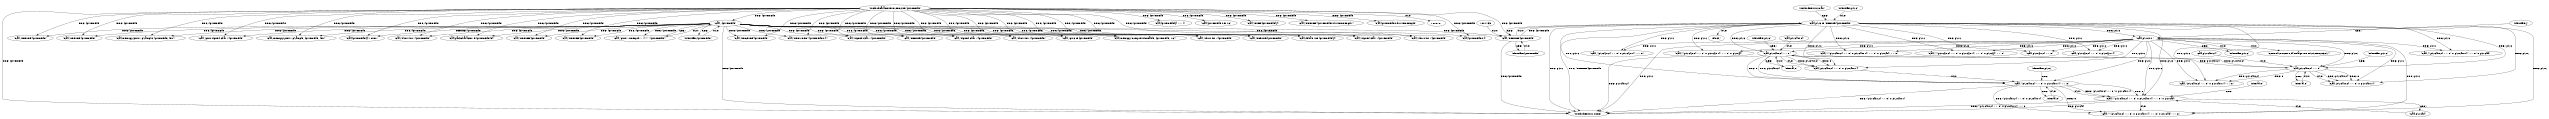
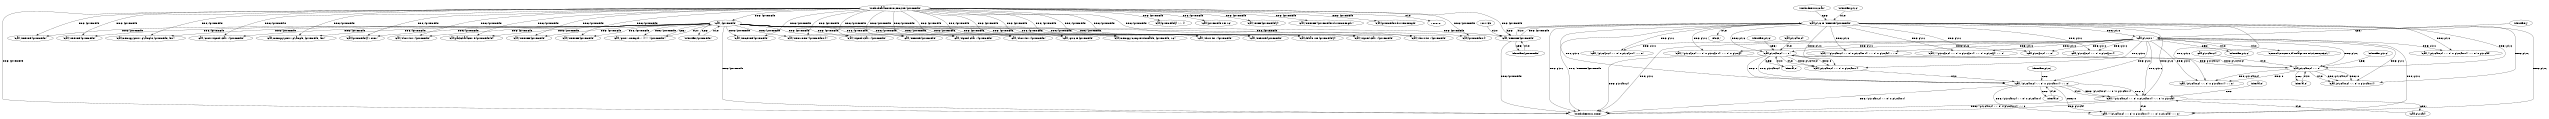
(468, 31) -> (468, 31)
(221, 38) -> (221, 38)
